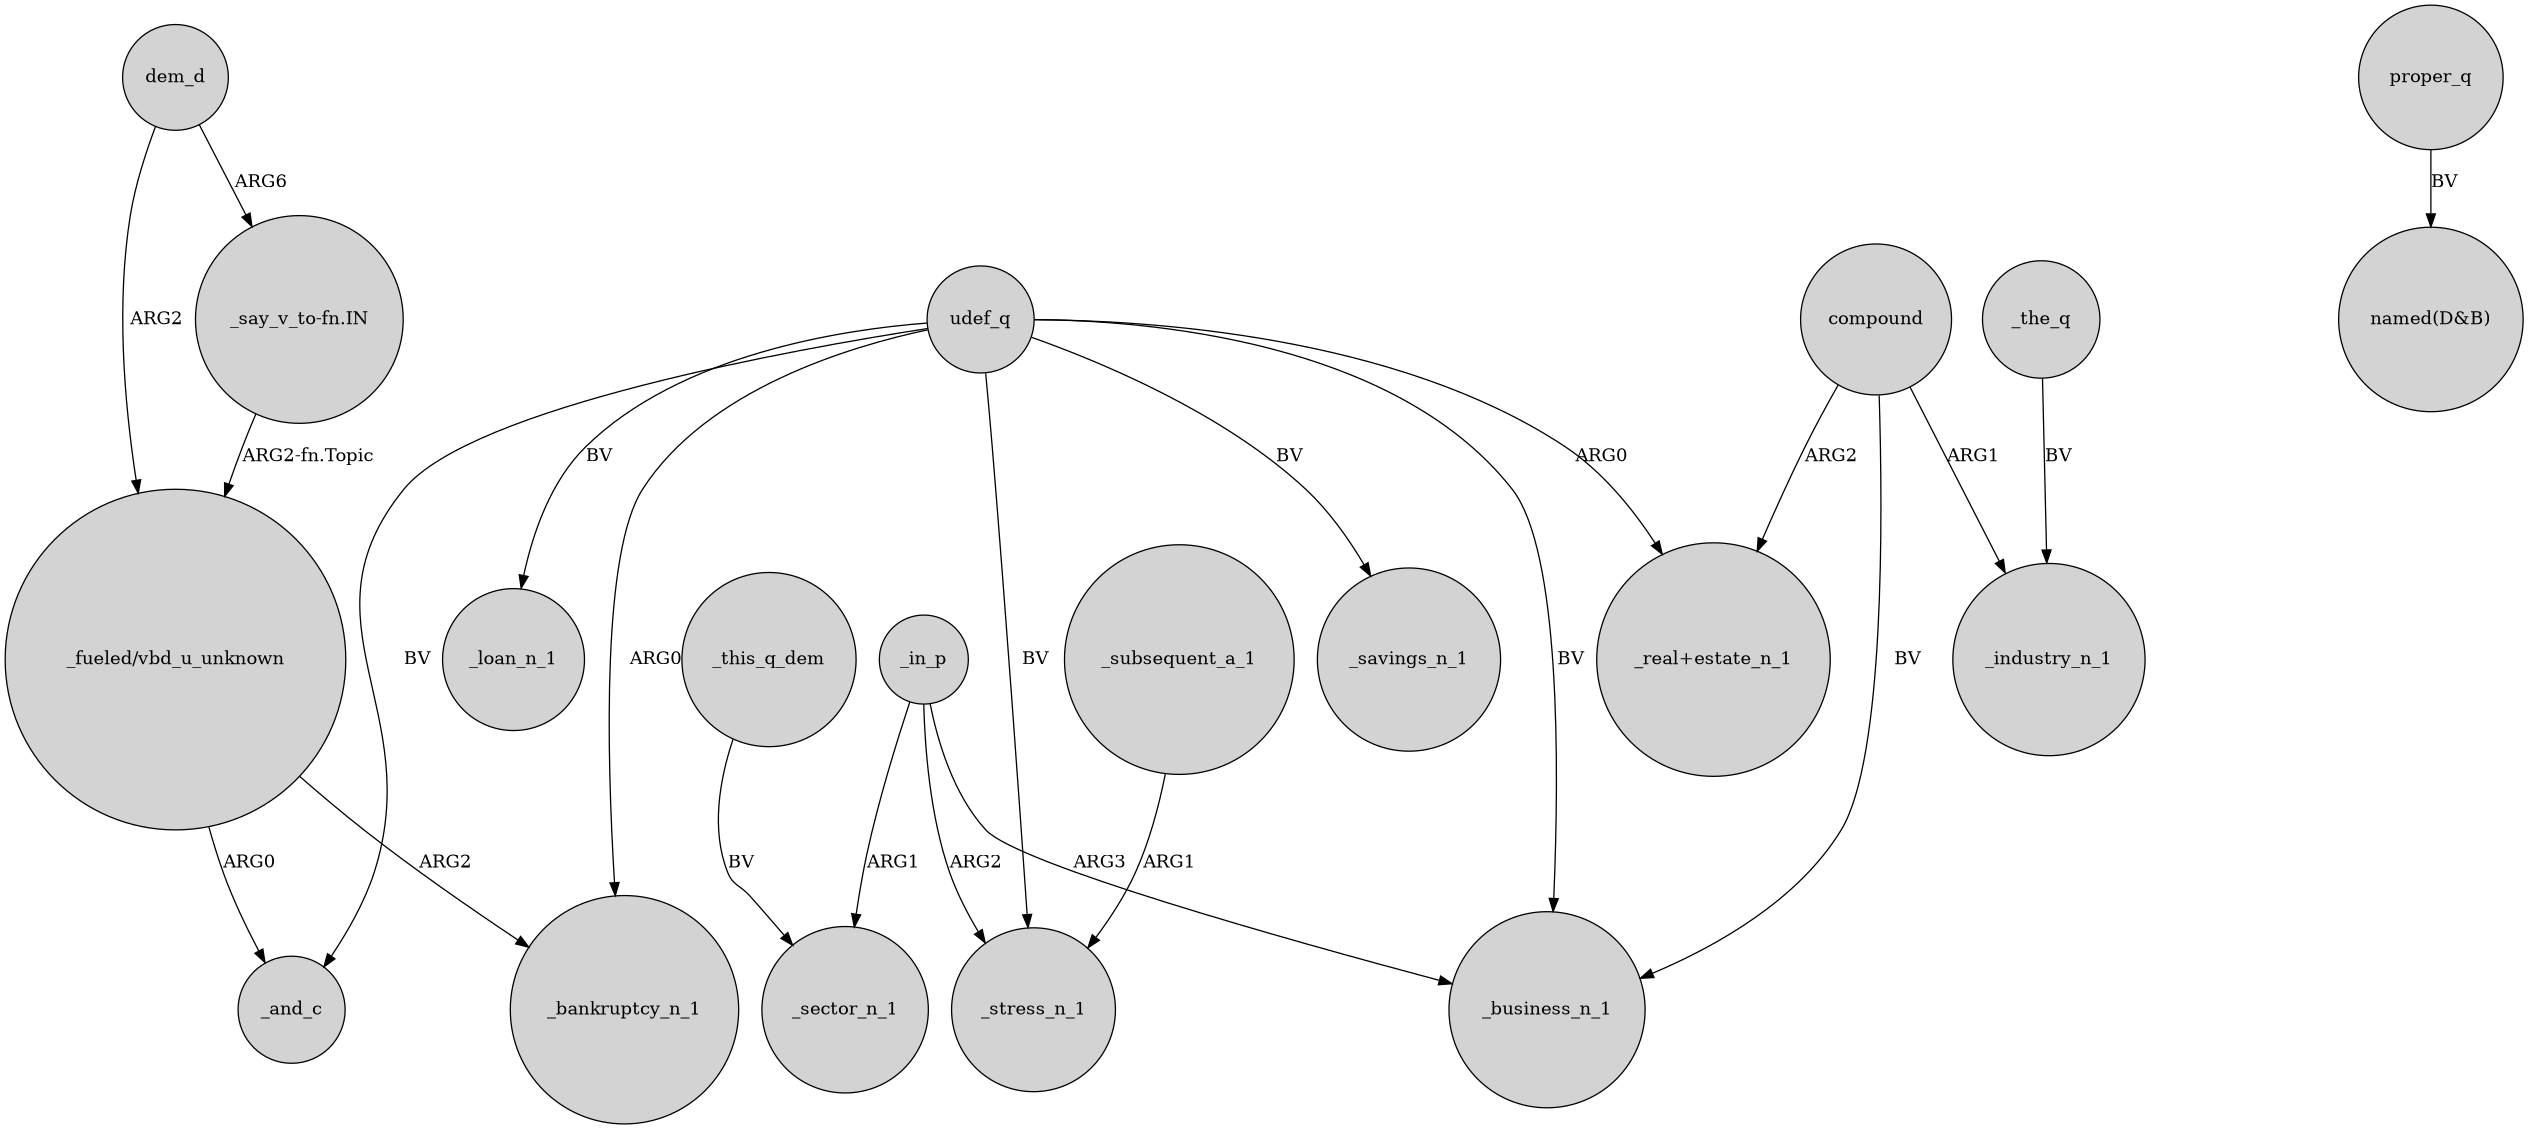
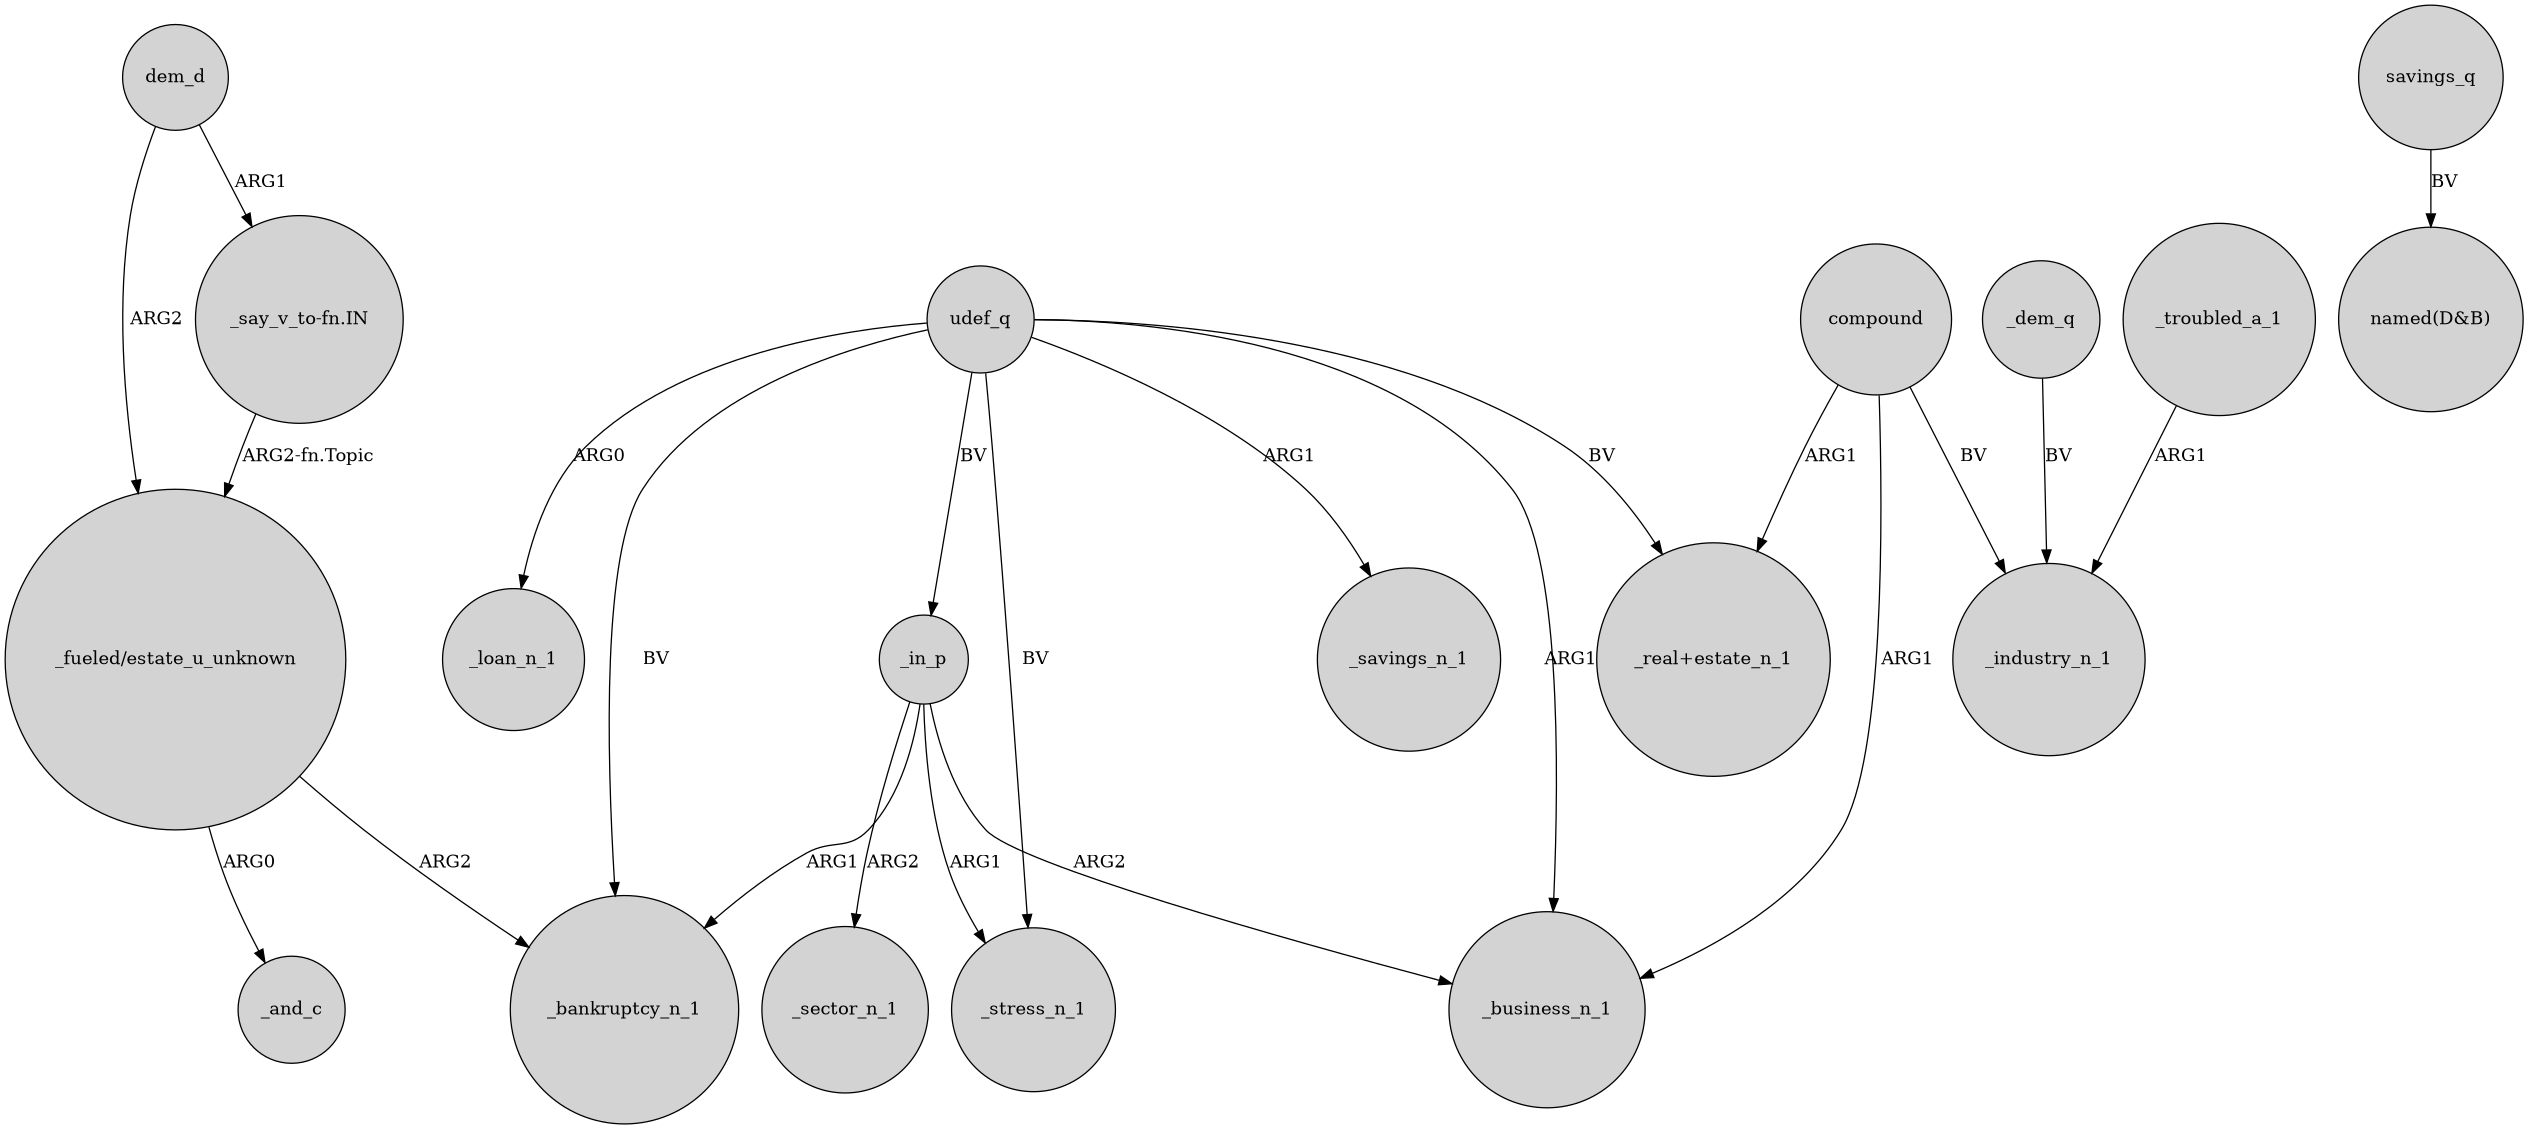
(2431, 77) -> (2431, 77)
(261, 183) -> (261, 183)
(2041, 319) -> (2041, 319)
none -> (2219, 319)
(599, 456) -> (599, 456)
(1290, 456) -> (1290, 456)
(1602, 456) -> (1602, 456)
(1832, 456) -> (1832, 456)
(1973, 456) -> (1973, 456)
(428, 469) -> (953, 488)
(175, 660) -> (175, 660)
(656, 660) -> (656, 660)
(769, 660) -> none
(1179, 660) -> none
(1571, 660) -> (1571, 660)
(1908, 660) -> (1908, 660)
none -> (851, 841)
(894, 863) -> (894, 863)
(976, 863) -> (976, 863)
(1100, 863) -> (1100, 863)
